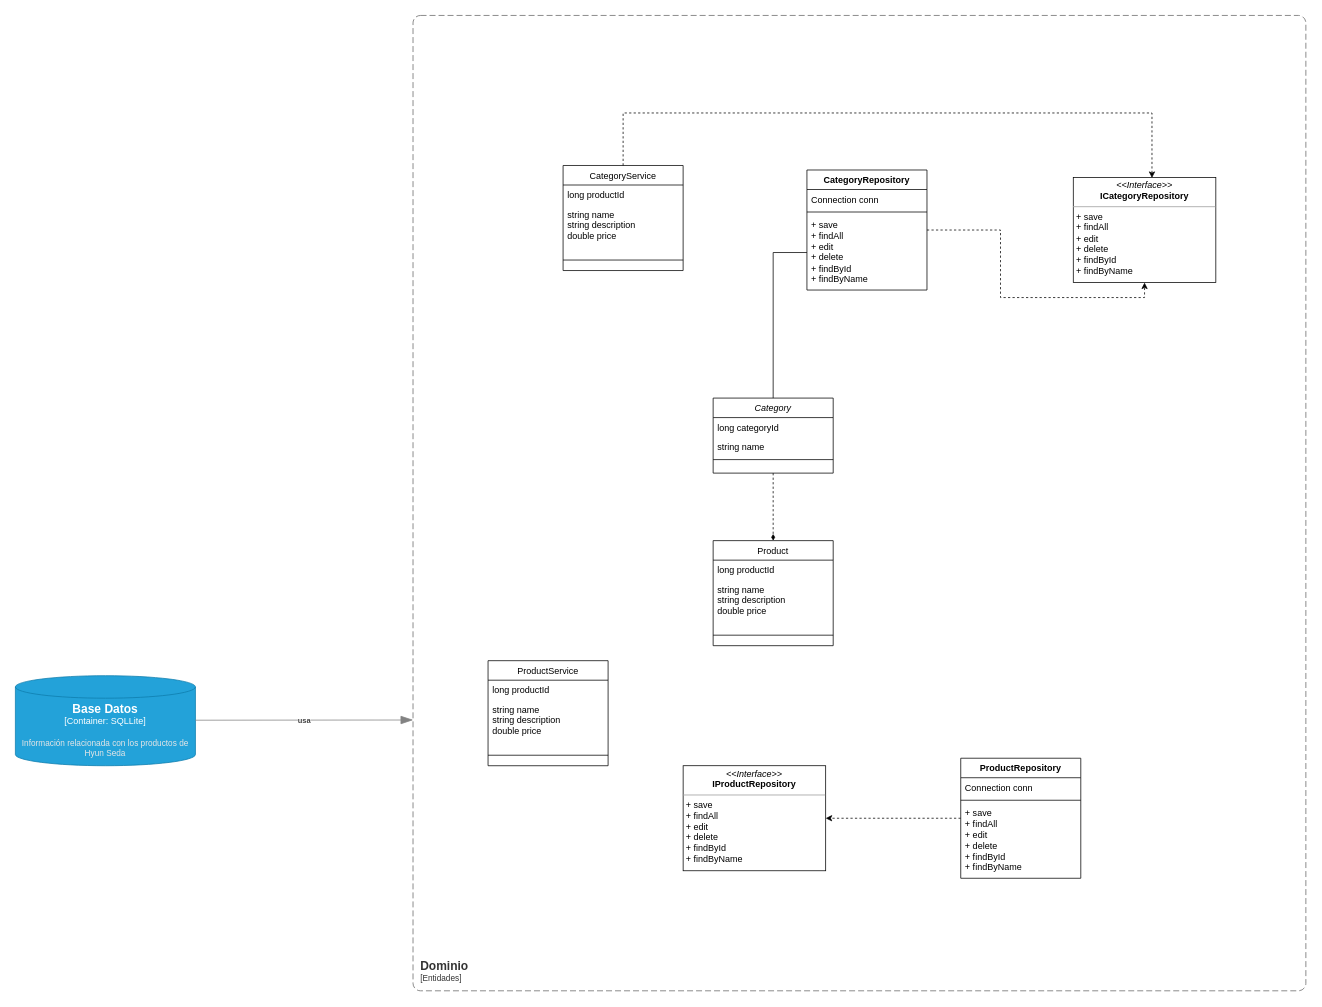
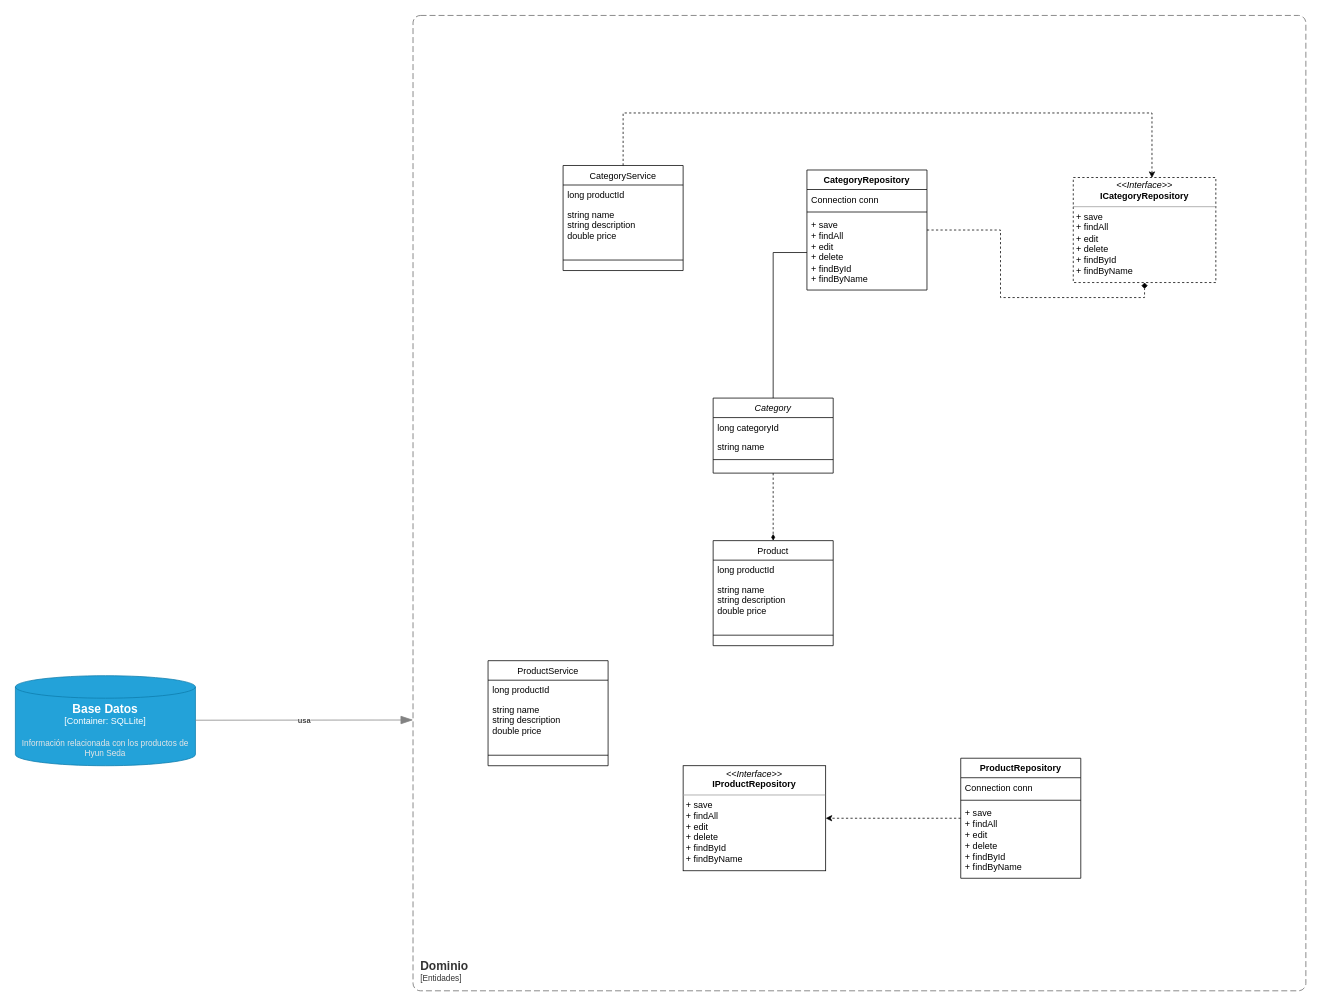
(1144, 230) -> (1144, 230)
(1144, 289) -> (1144, 289)
